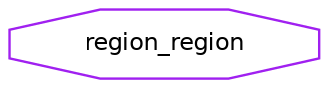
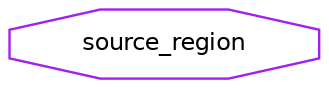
(164, 44) -> (164, 44)
